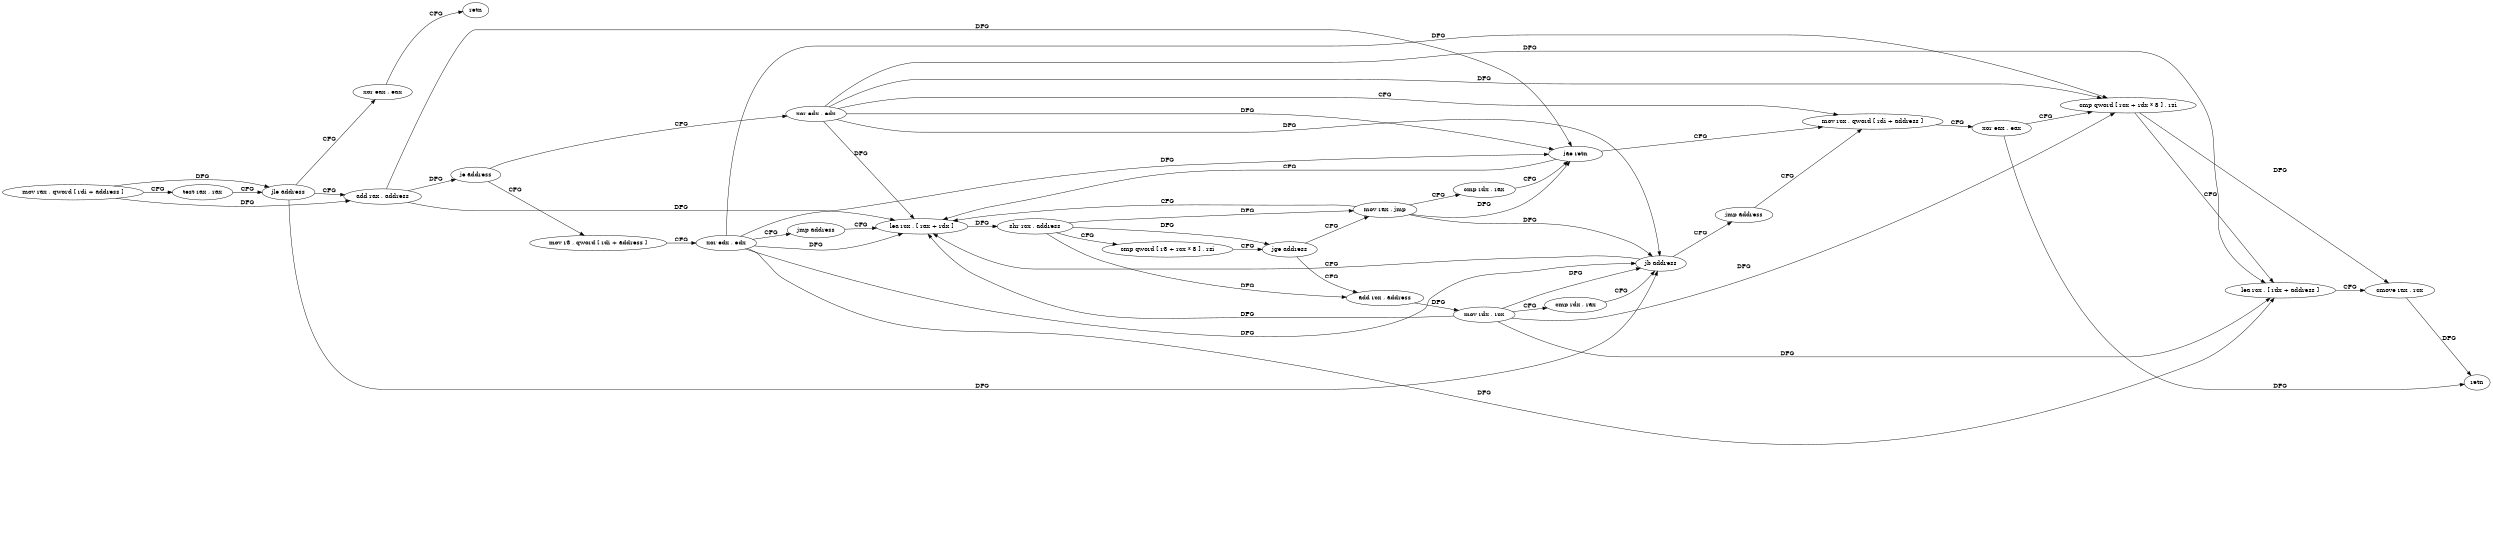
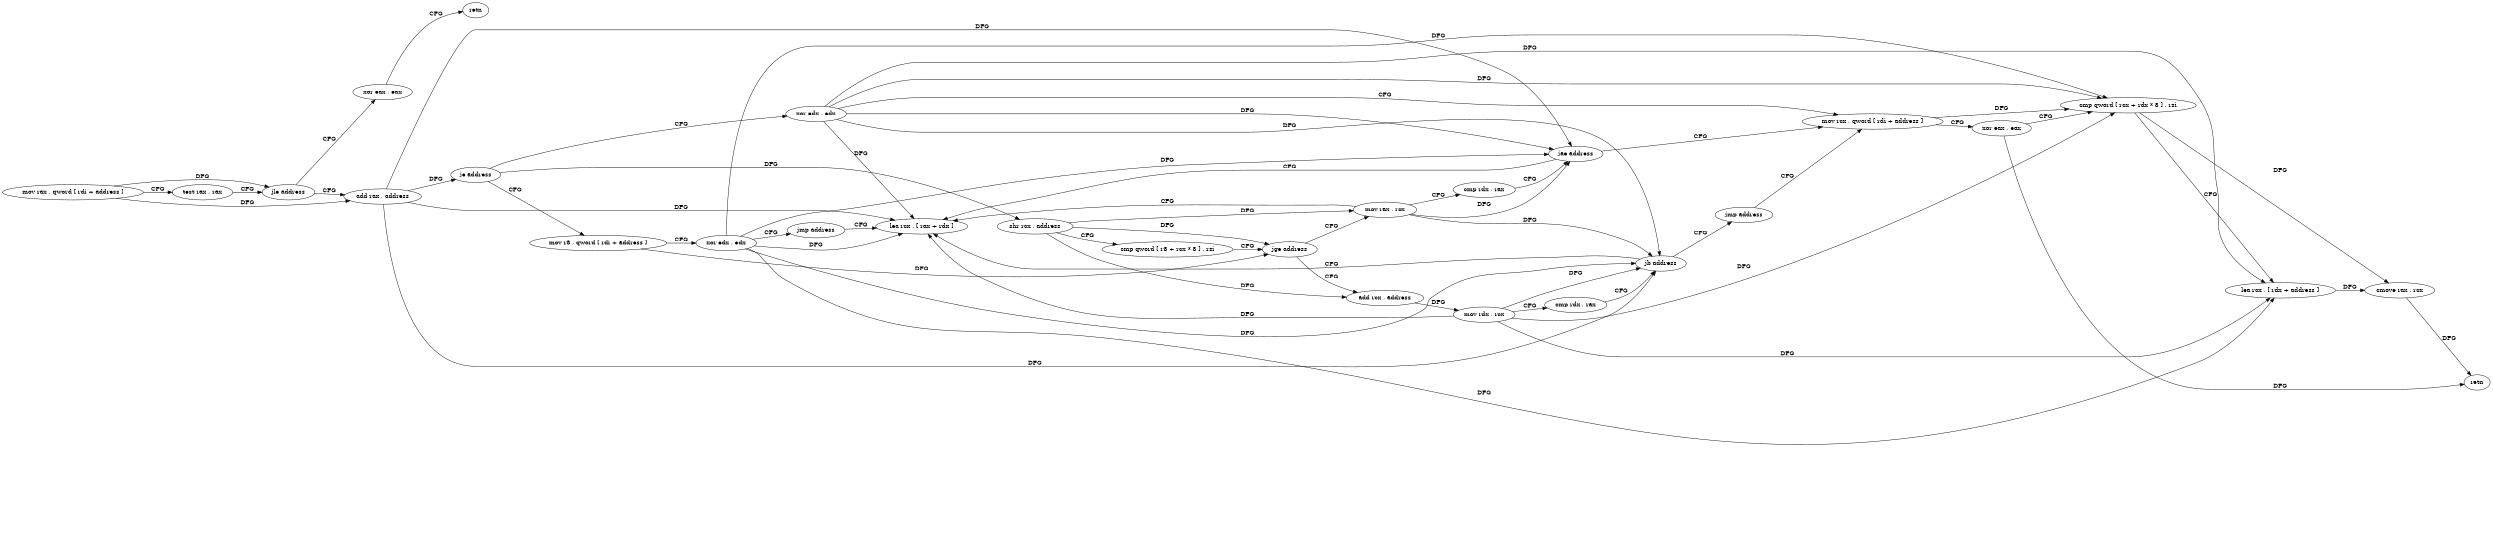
none -> (1999, 113)
(1576, 154) -> (1576, 154)
(1385, 210) -> (1385, 210)
(980, 226) -> (761, 168)
none -> (953, 276)
(2350, 287) -> (2350, 287)
(924, 389) -> (975, 366)
